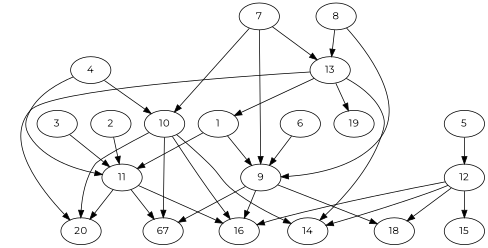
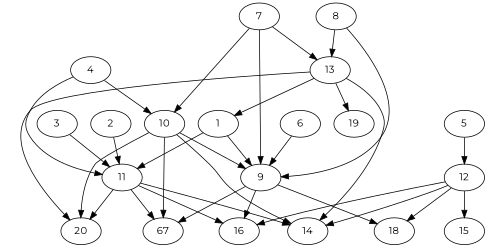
(198, 175) -> (209, 149)
none -> (205, 201)
